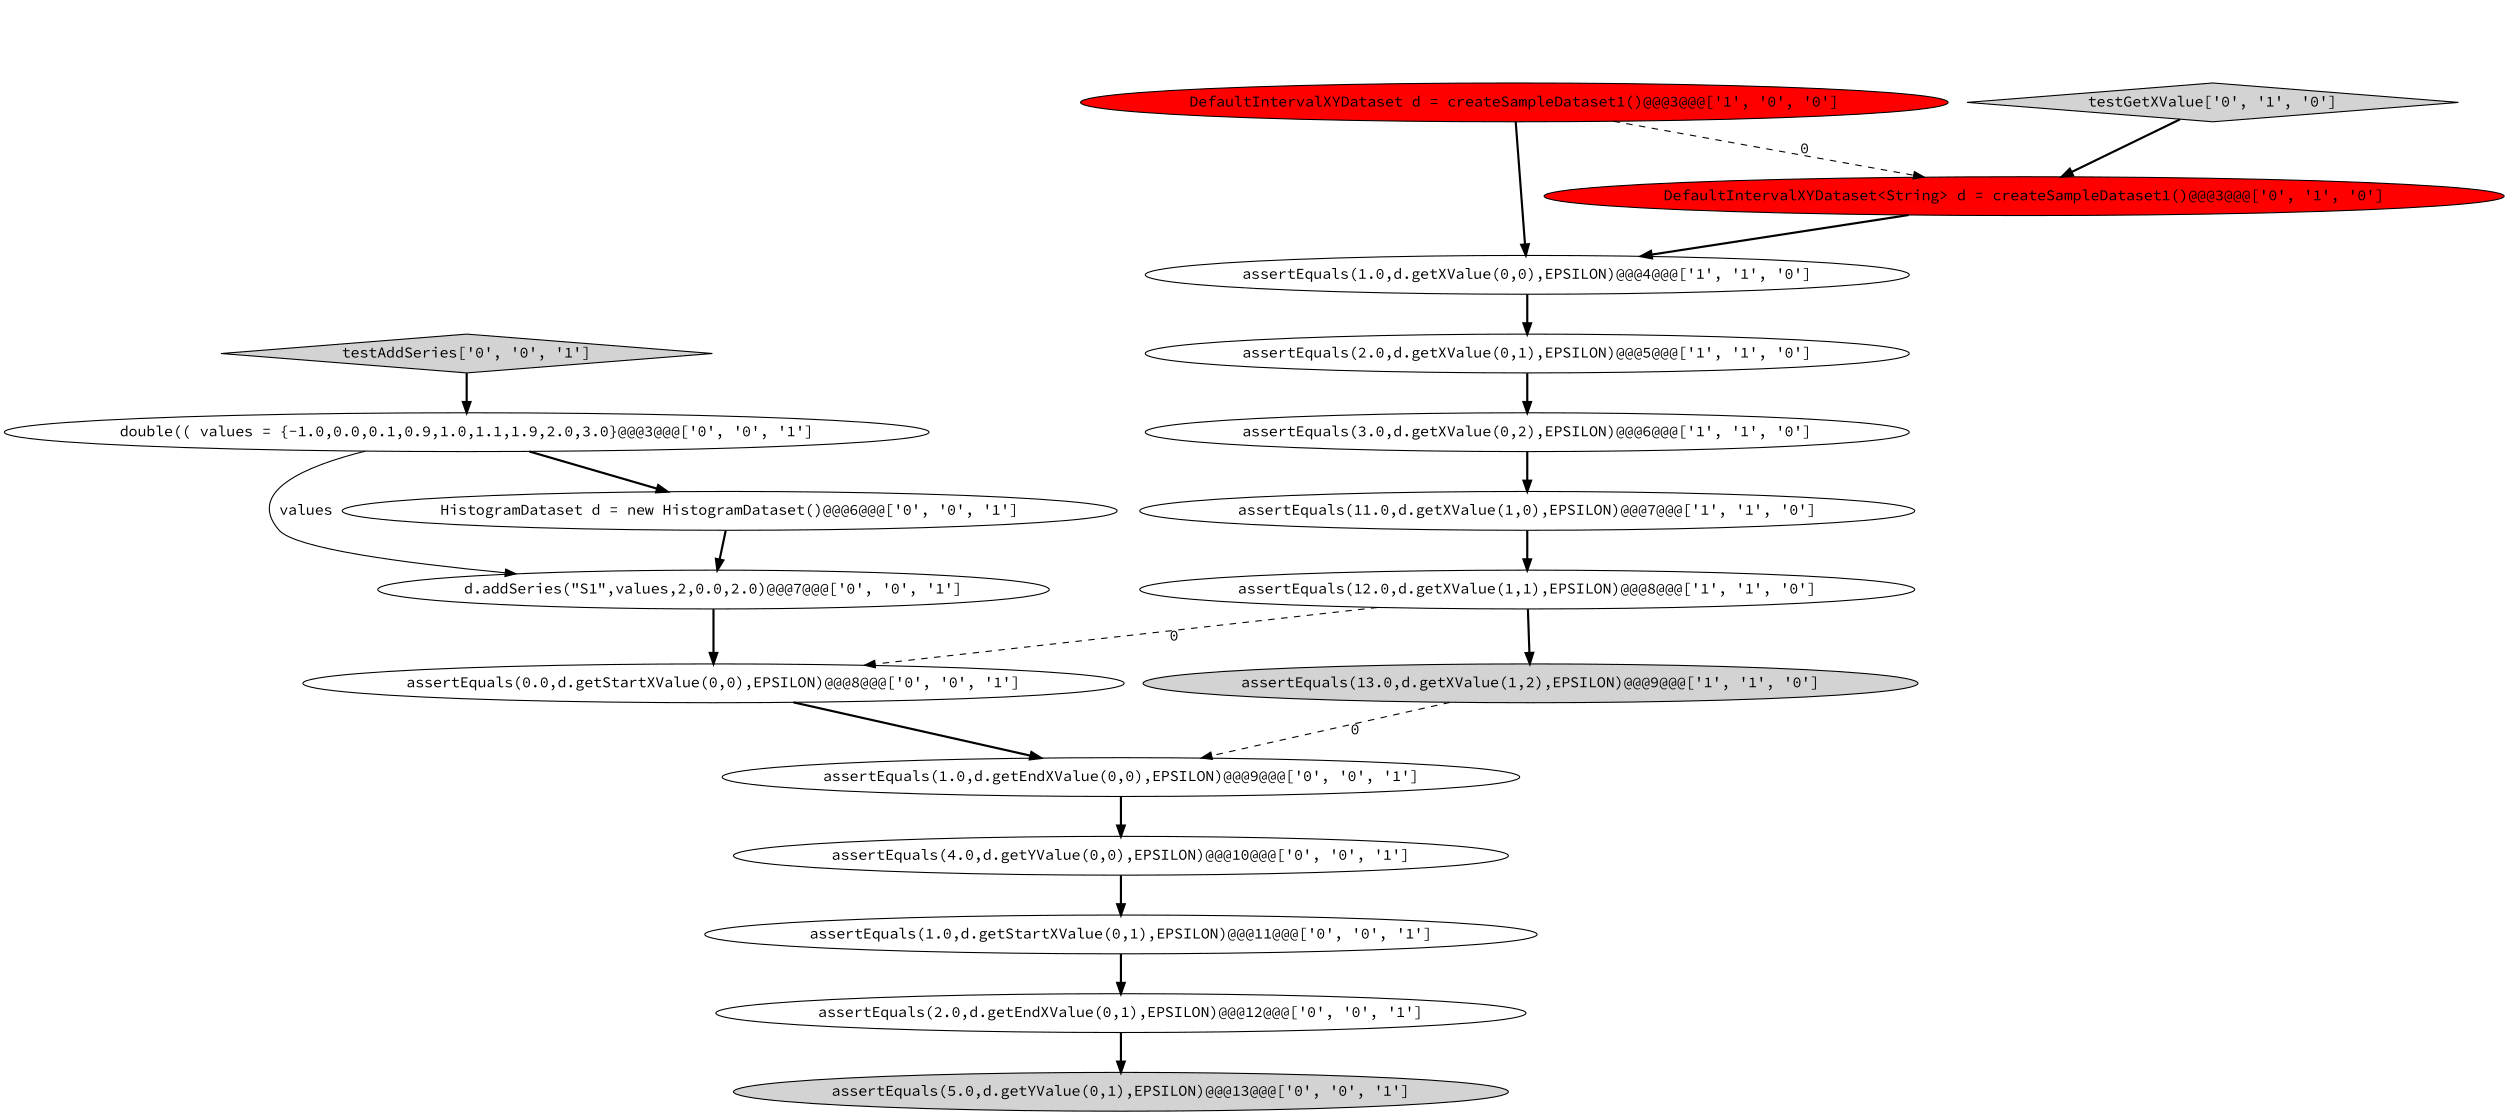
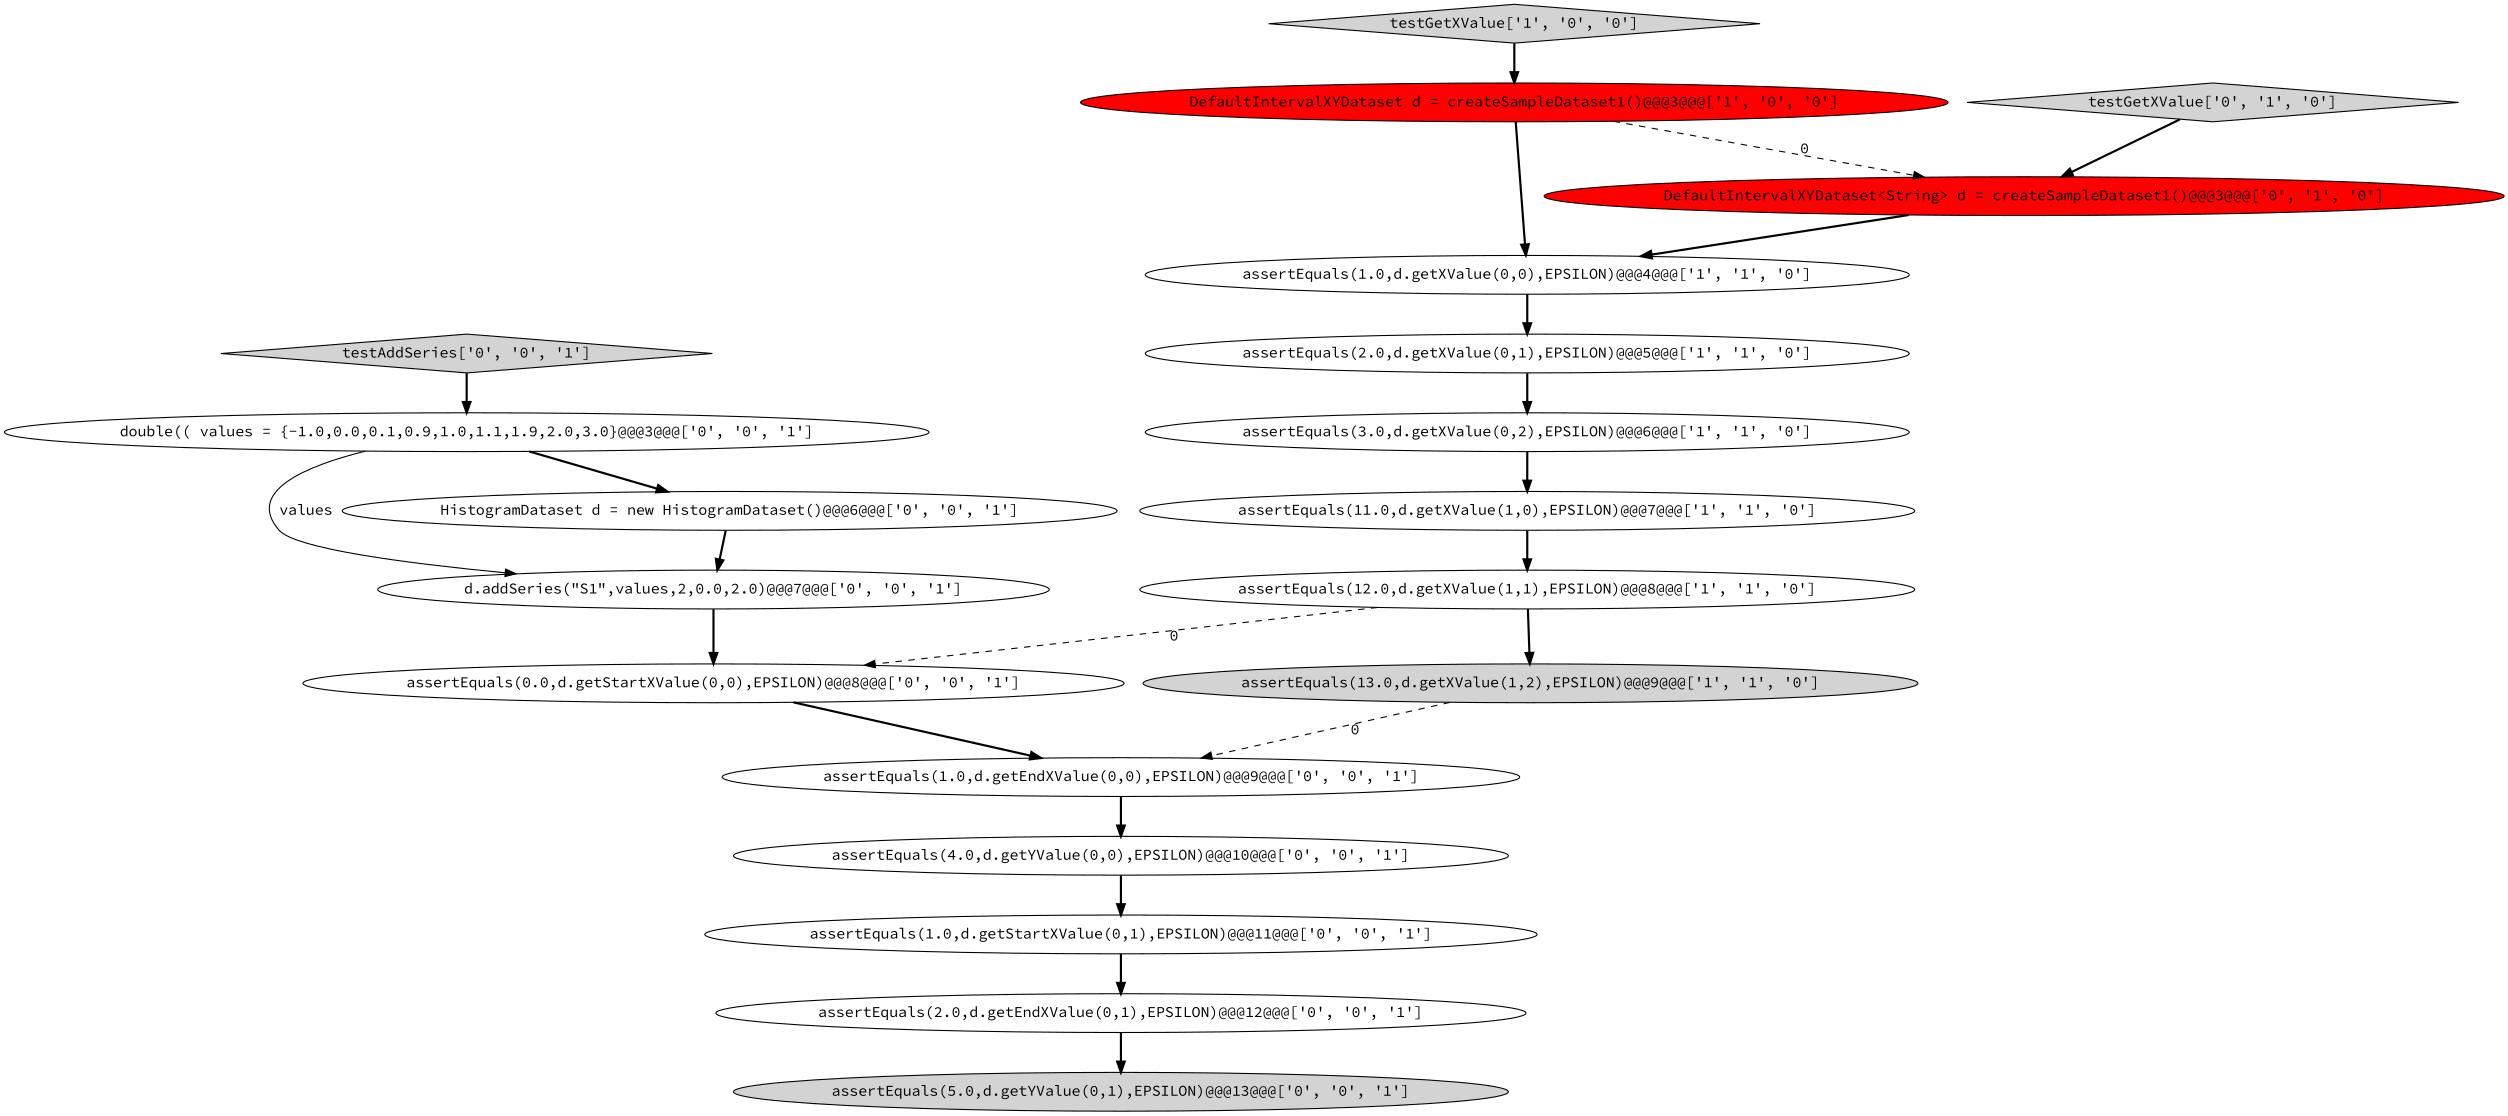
none -> (1514, 24)
